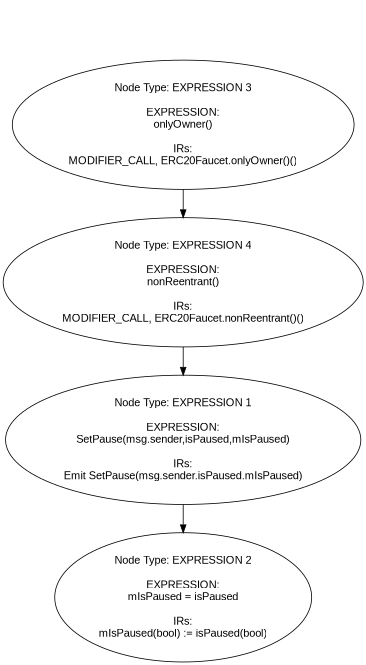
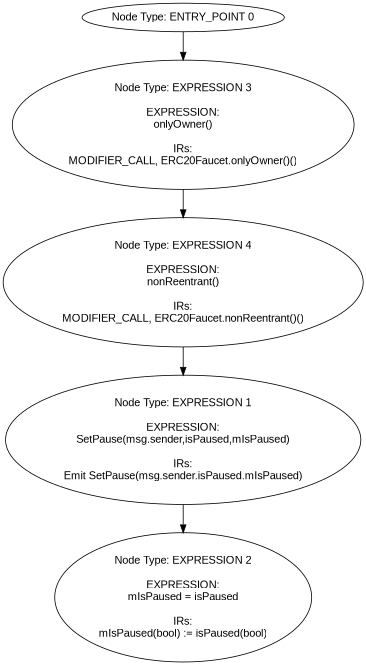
none -> (183, 17)
